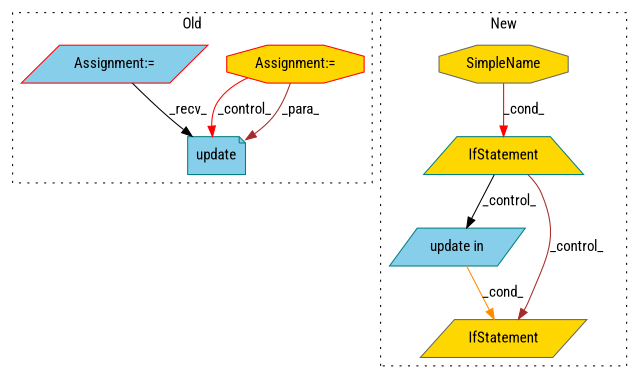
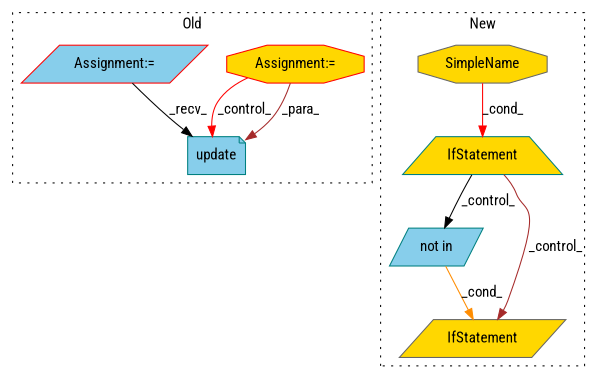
(457, 247) -> (436, 247)
